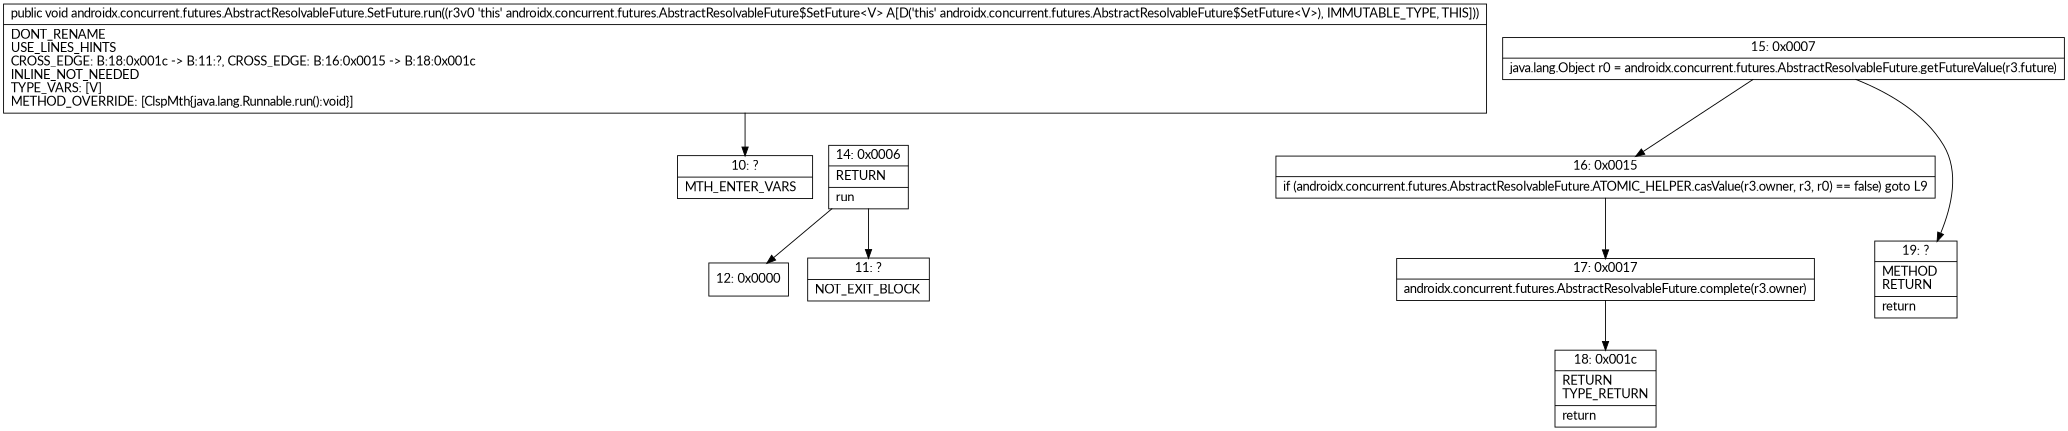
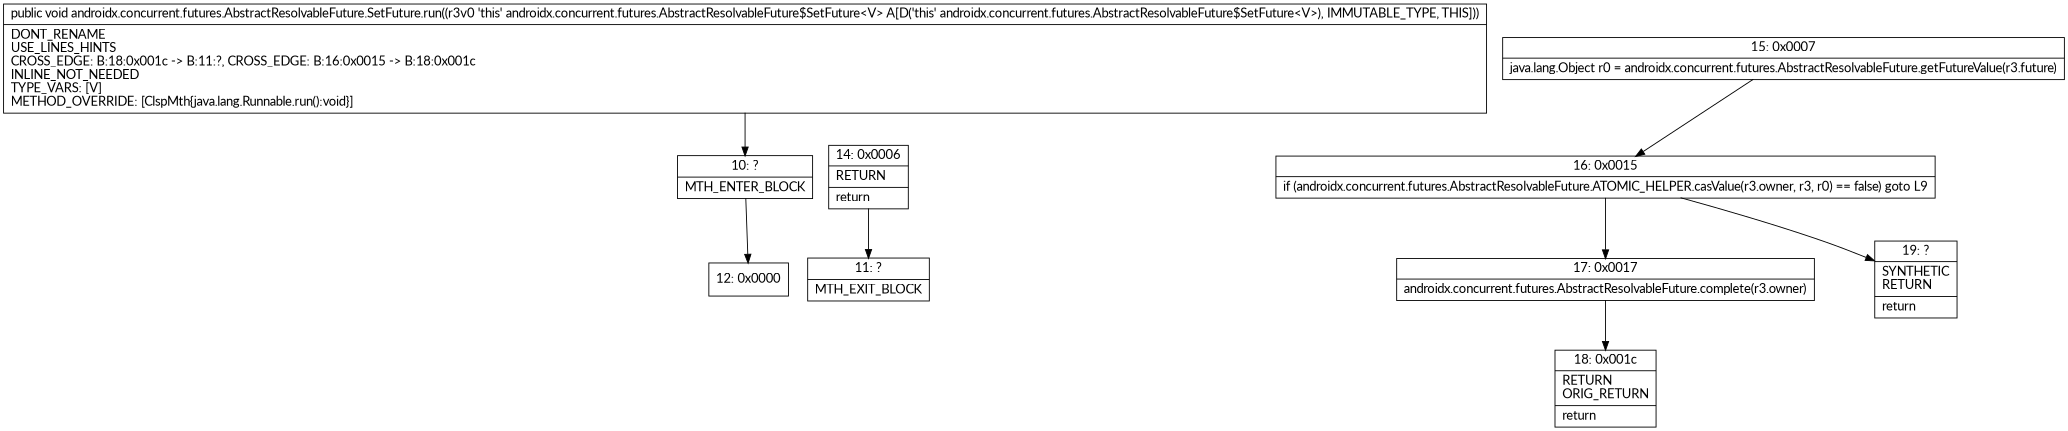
(1938, 137) -> (1774, 225)
(741, 187) -> (745, 187)
(845, 198) -> (853, 198)
(803, 233) -> (747, 226)
(1910, 272) -> (1916, 272)
(868, 290) -> (869, 290)
(1606, 394) -> (1606, 394)
